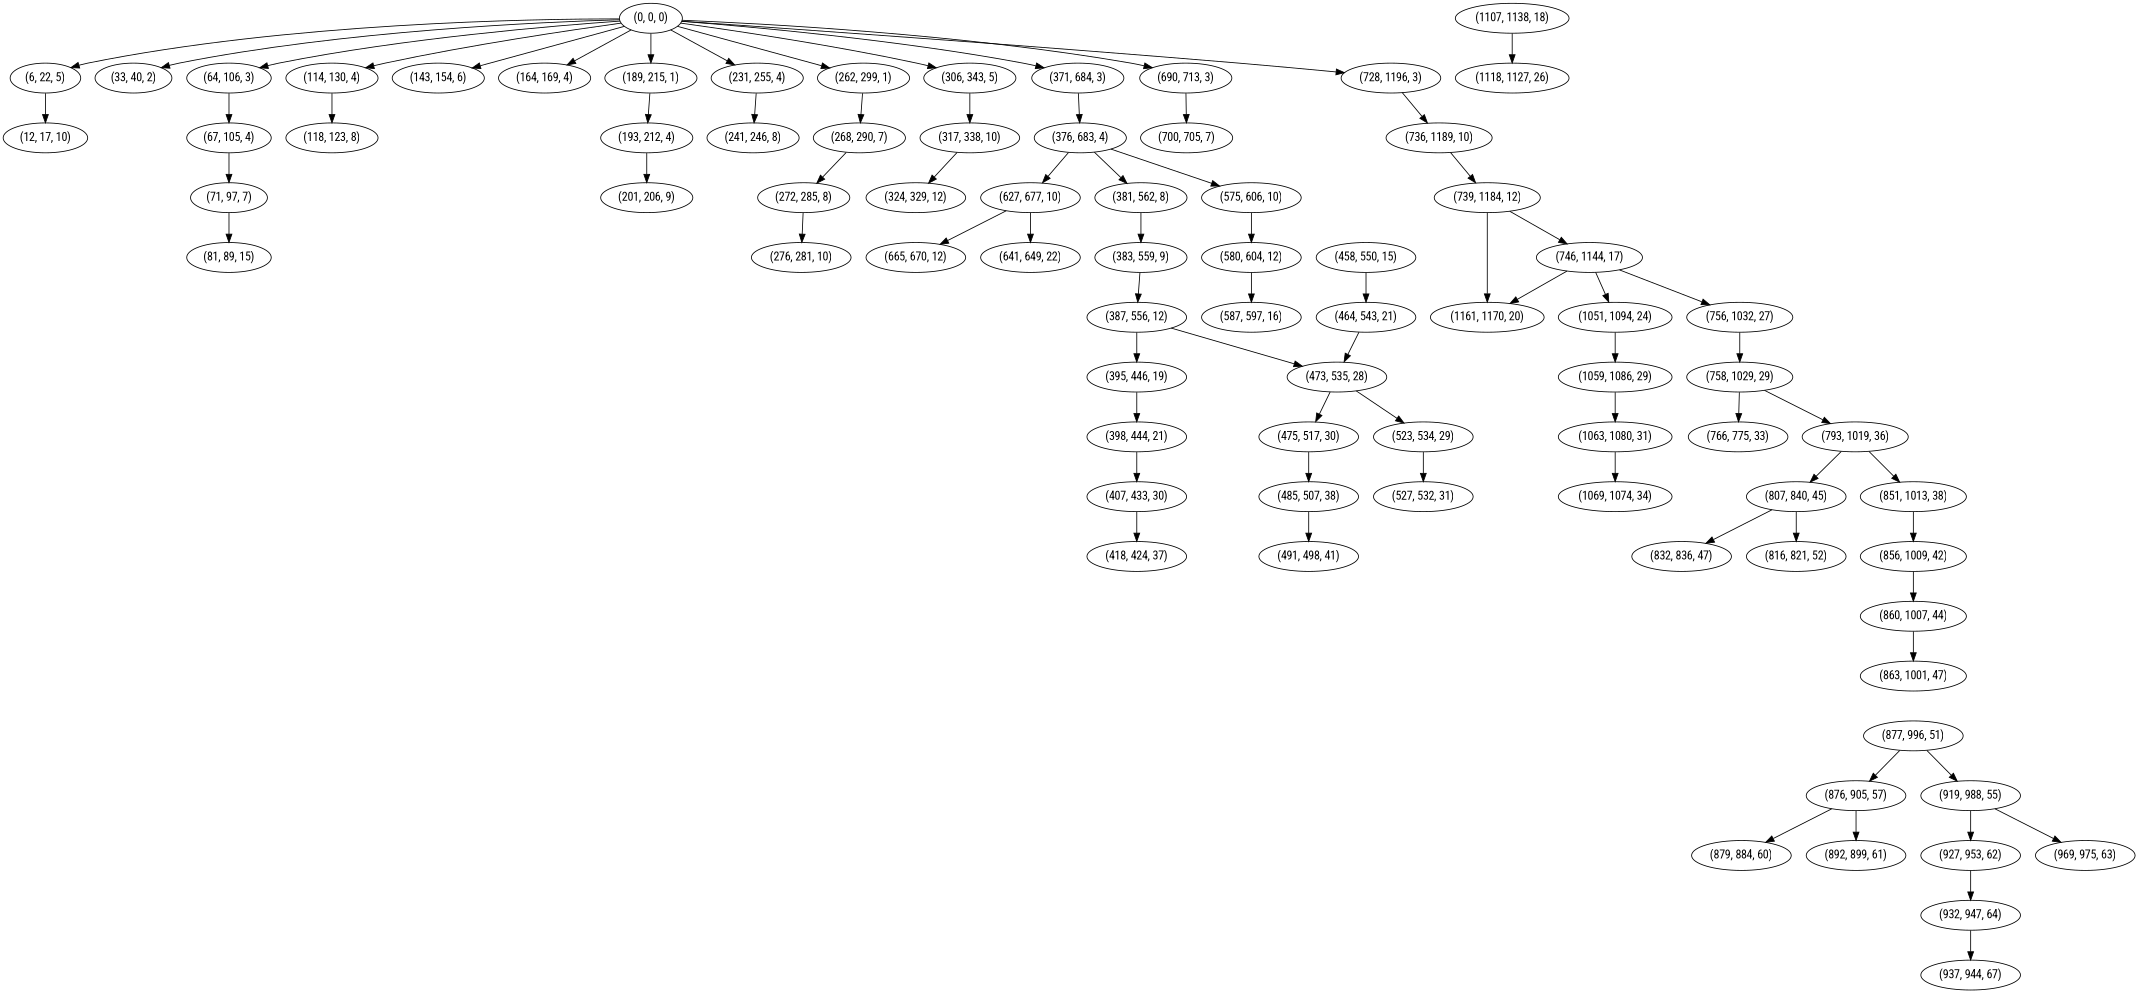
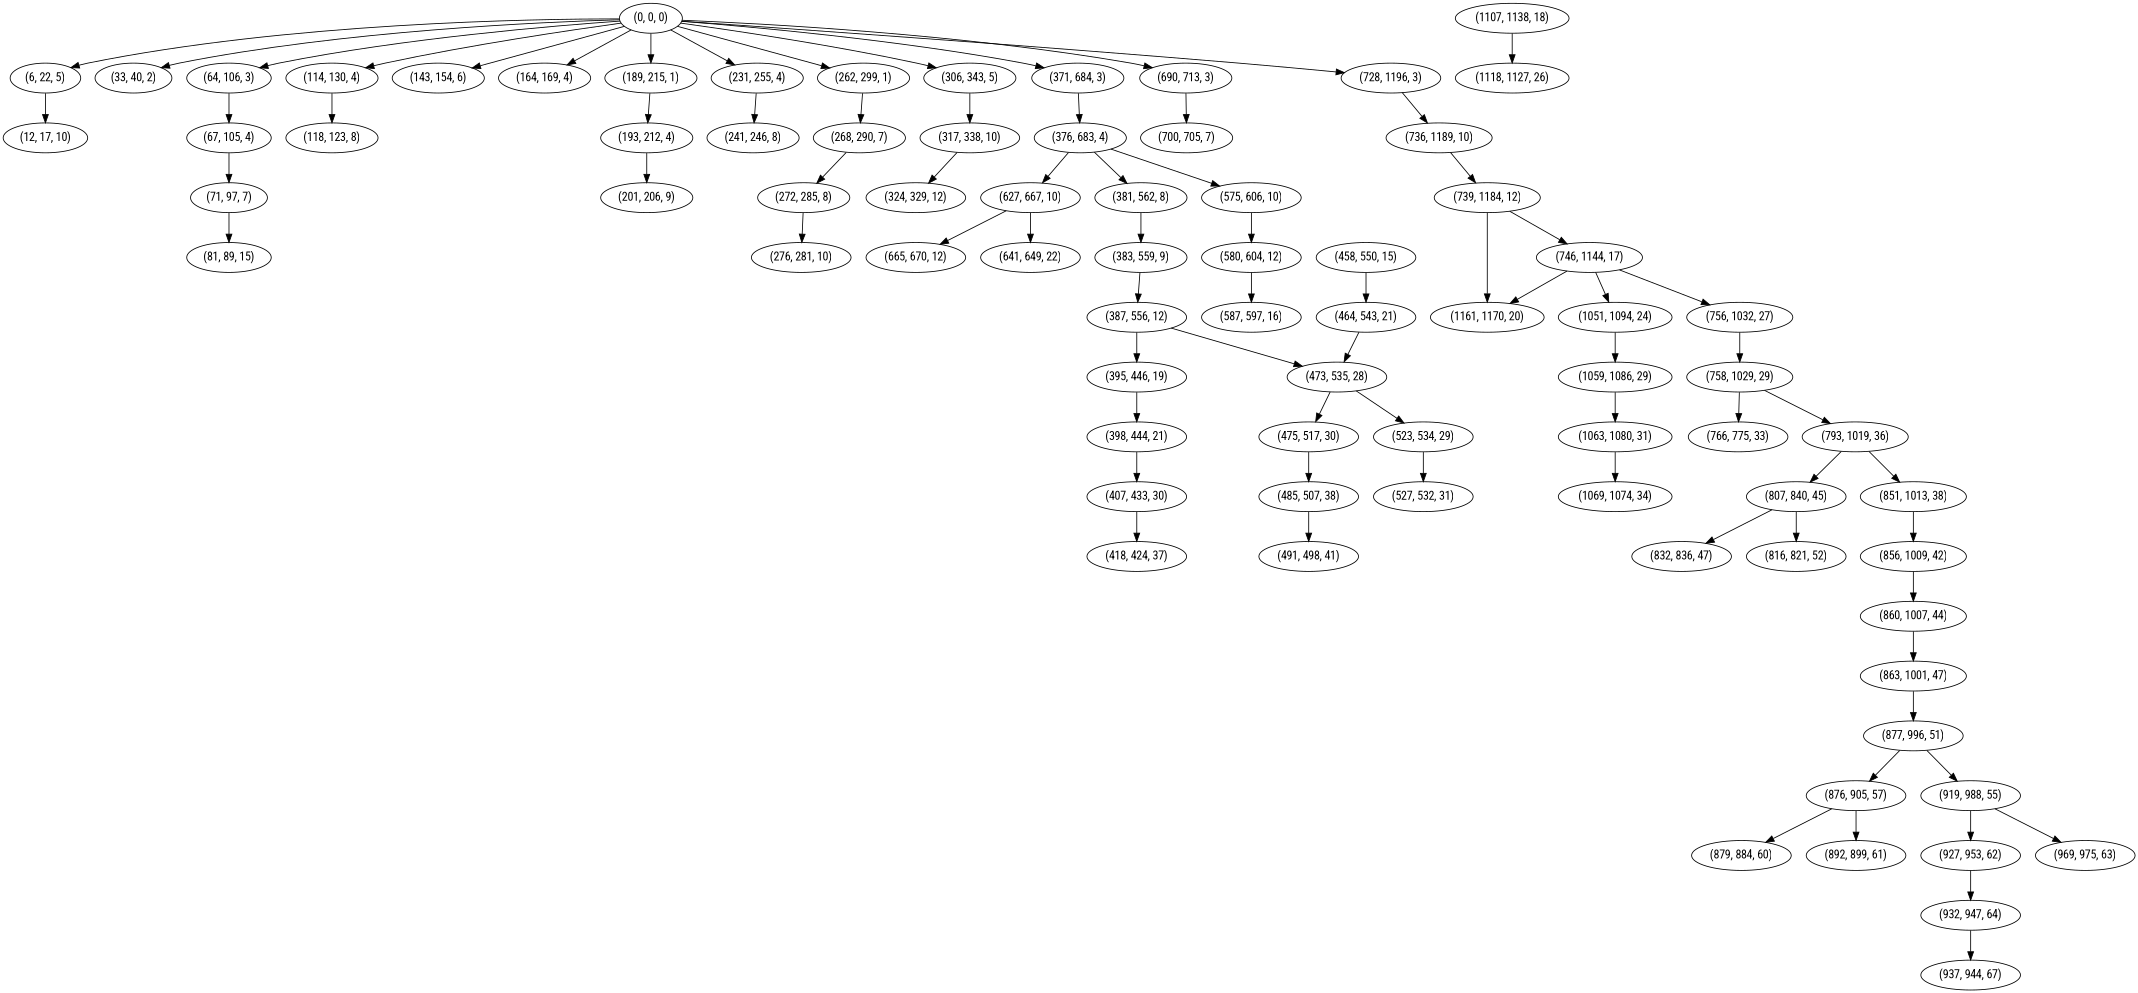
(1030, 198) -> (1030, 198)
none -> (1913, 702)
